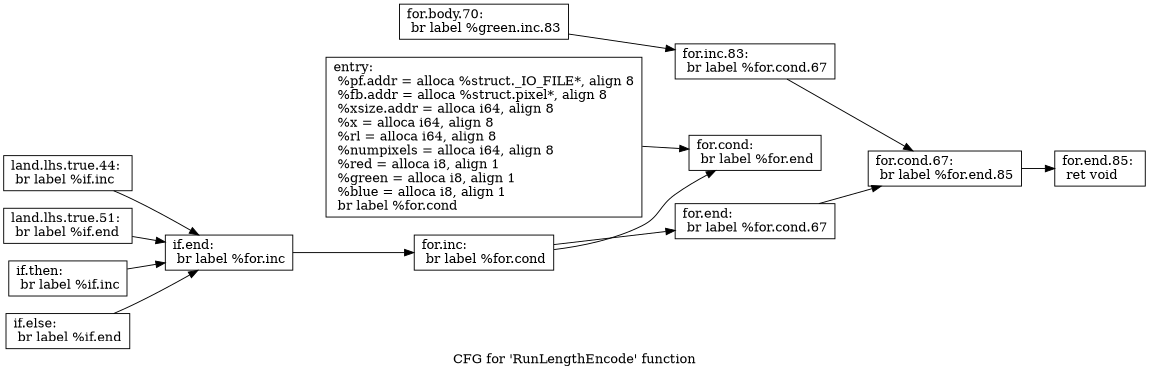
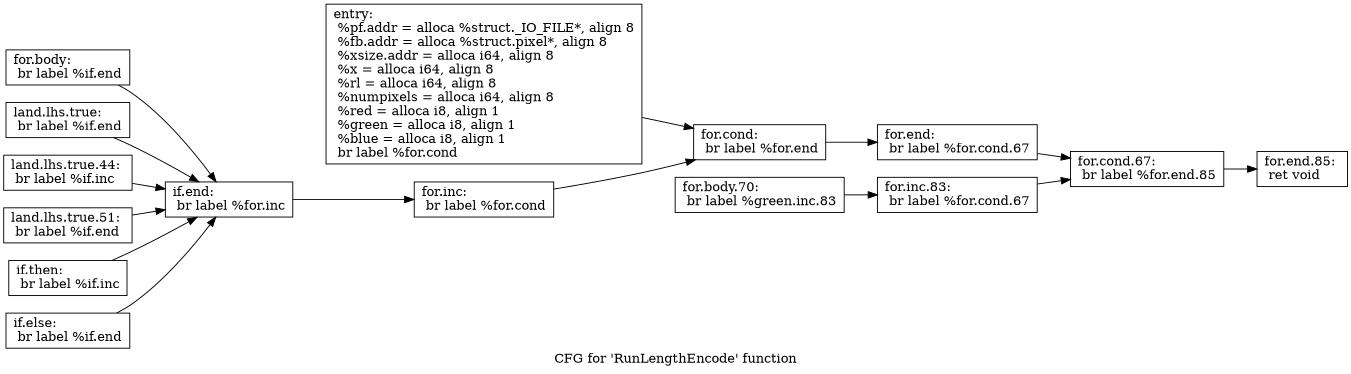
none -> (68, 67)
none -> (68, 120)
(635, 235) -> (847, 142)
